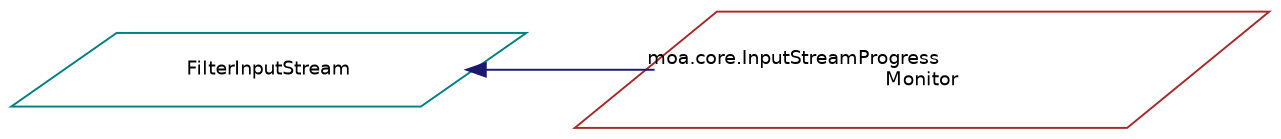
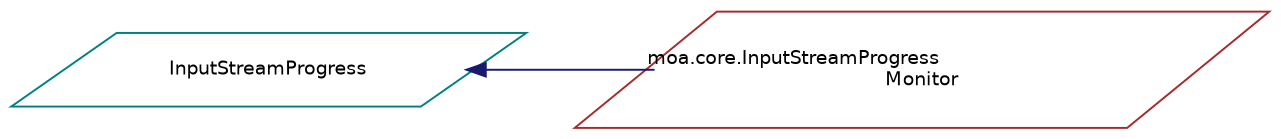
(269, 70) -> (269, 70)
